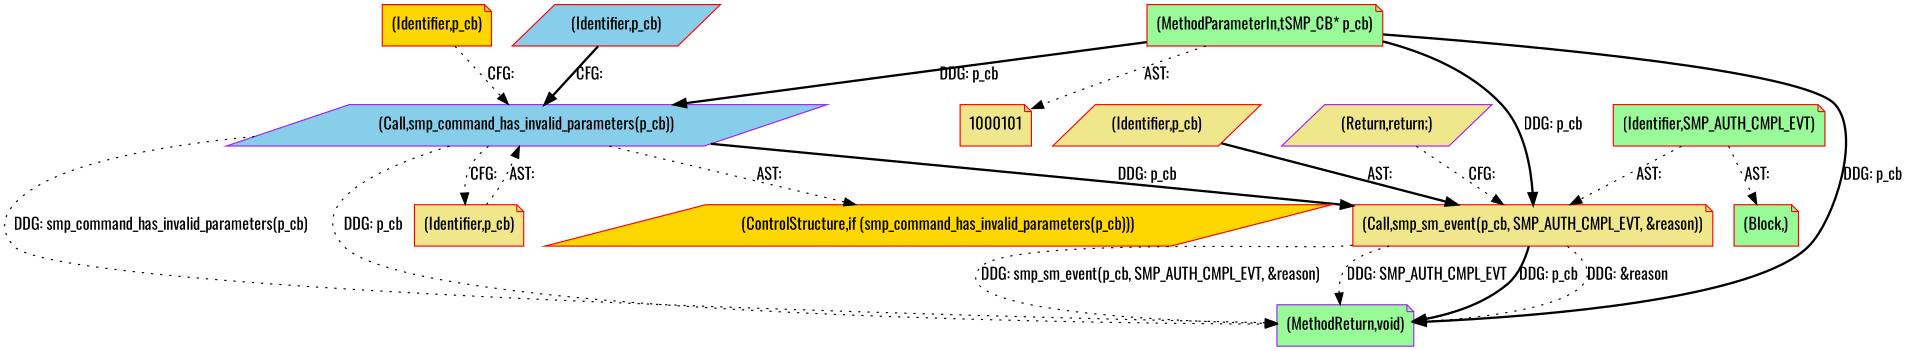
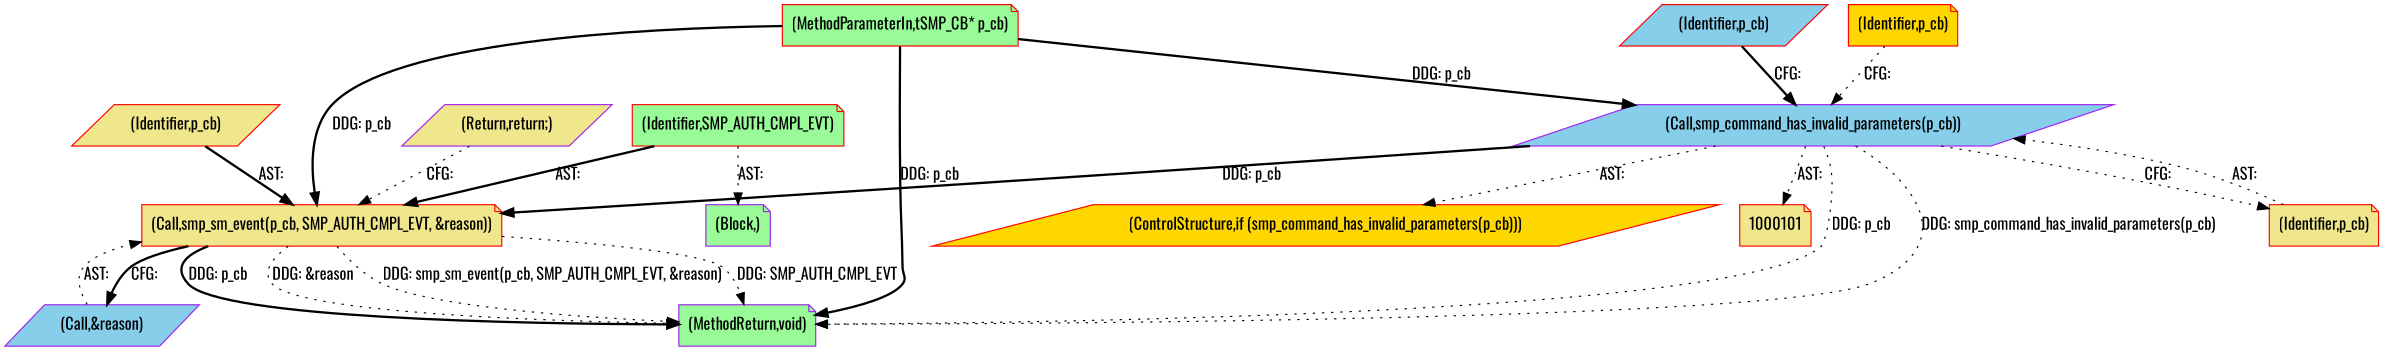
(1124, 74) -> (1796, 170)
(1631, 173) -> (535, 174)
(1766, 225) -> (738, 225)
none -> (102, 325)
